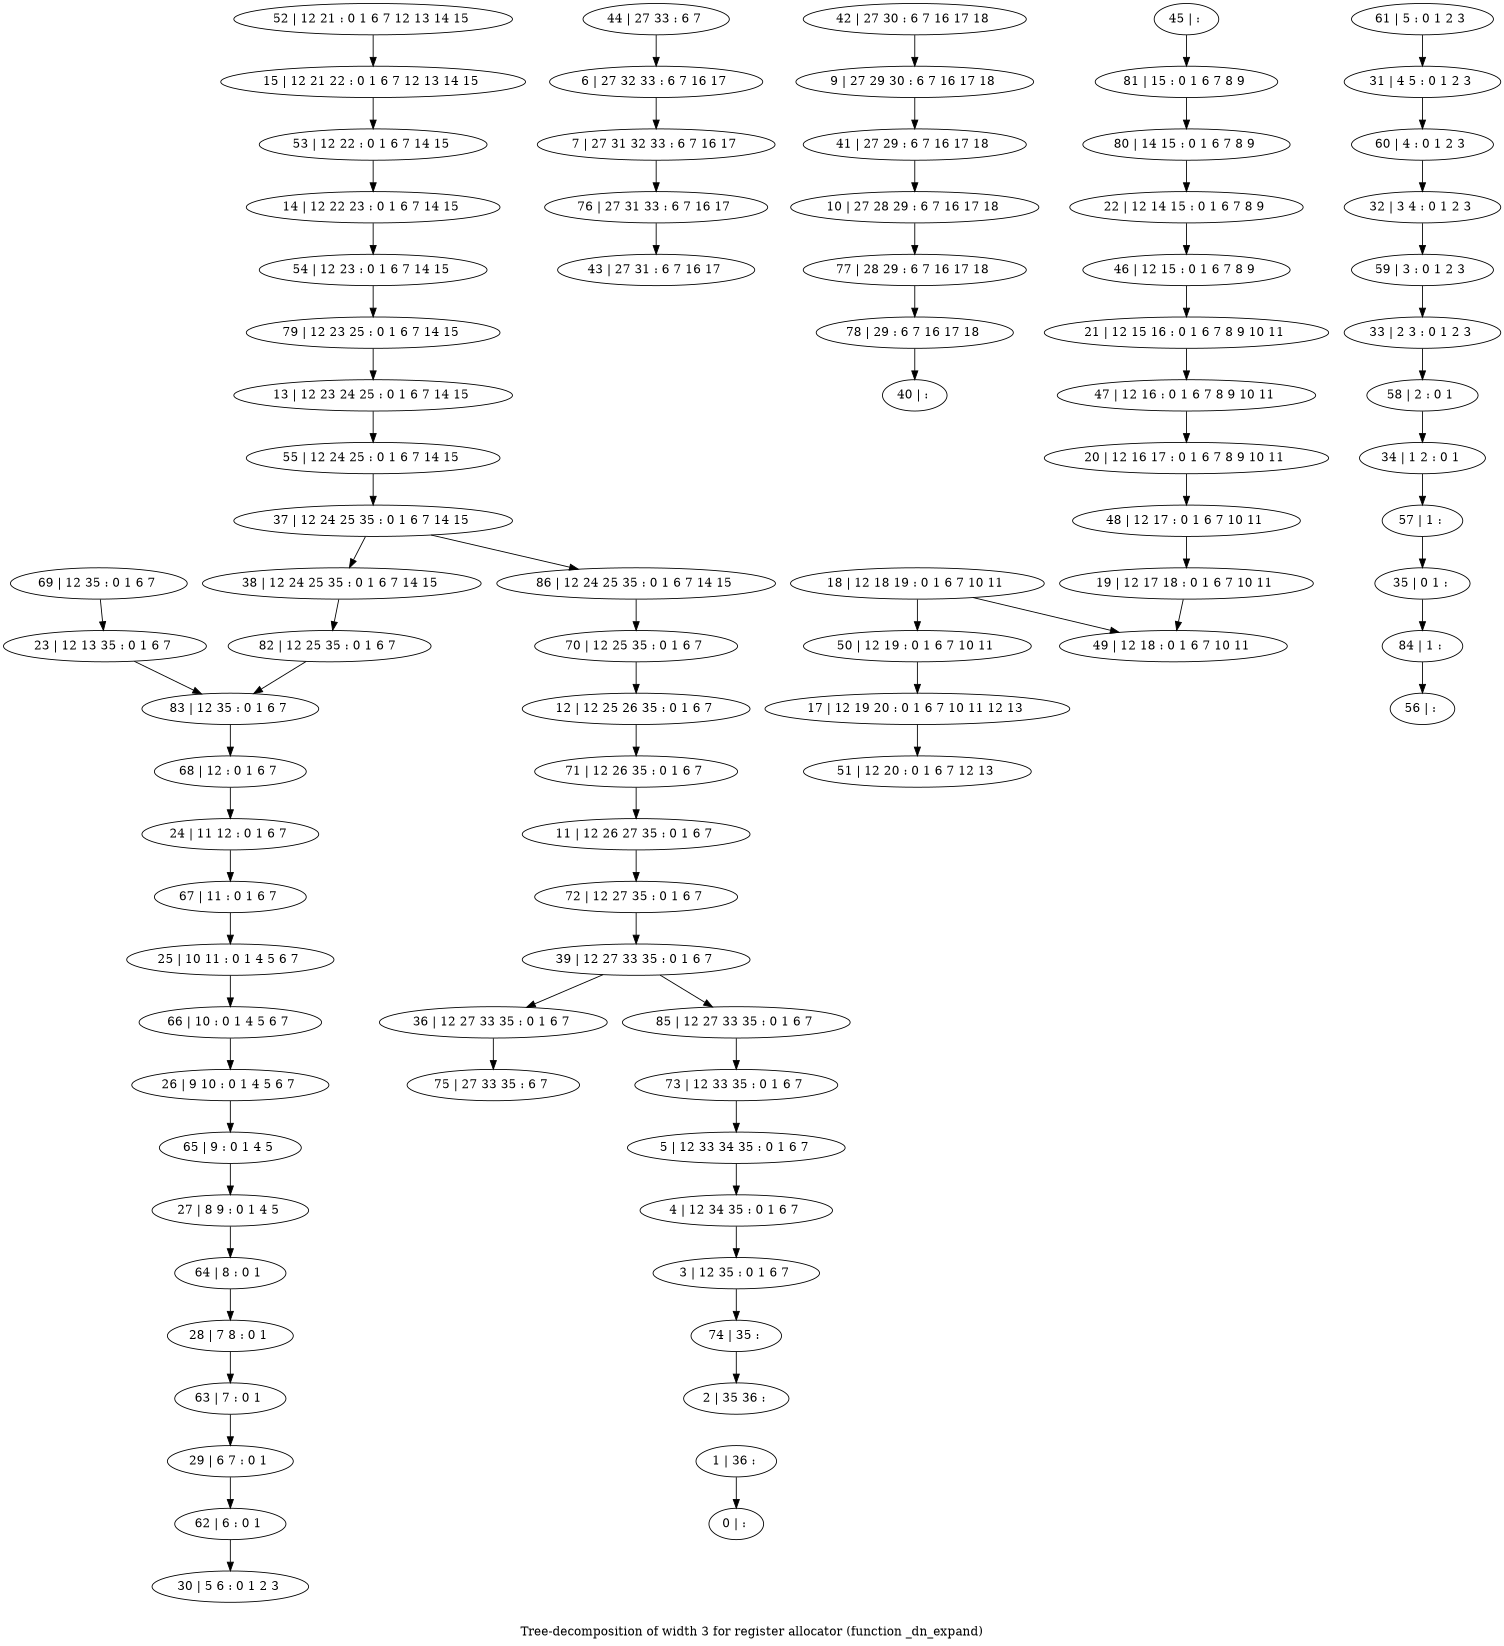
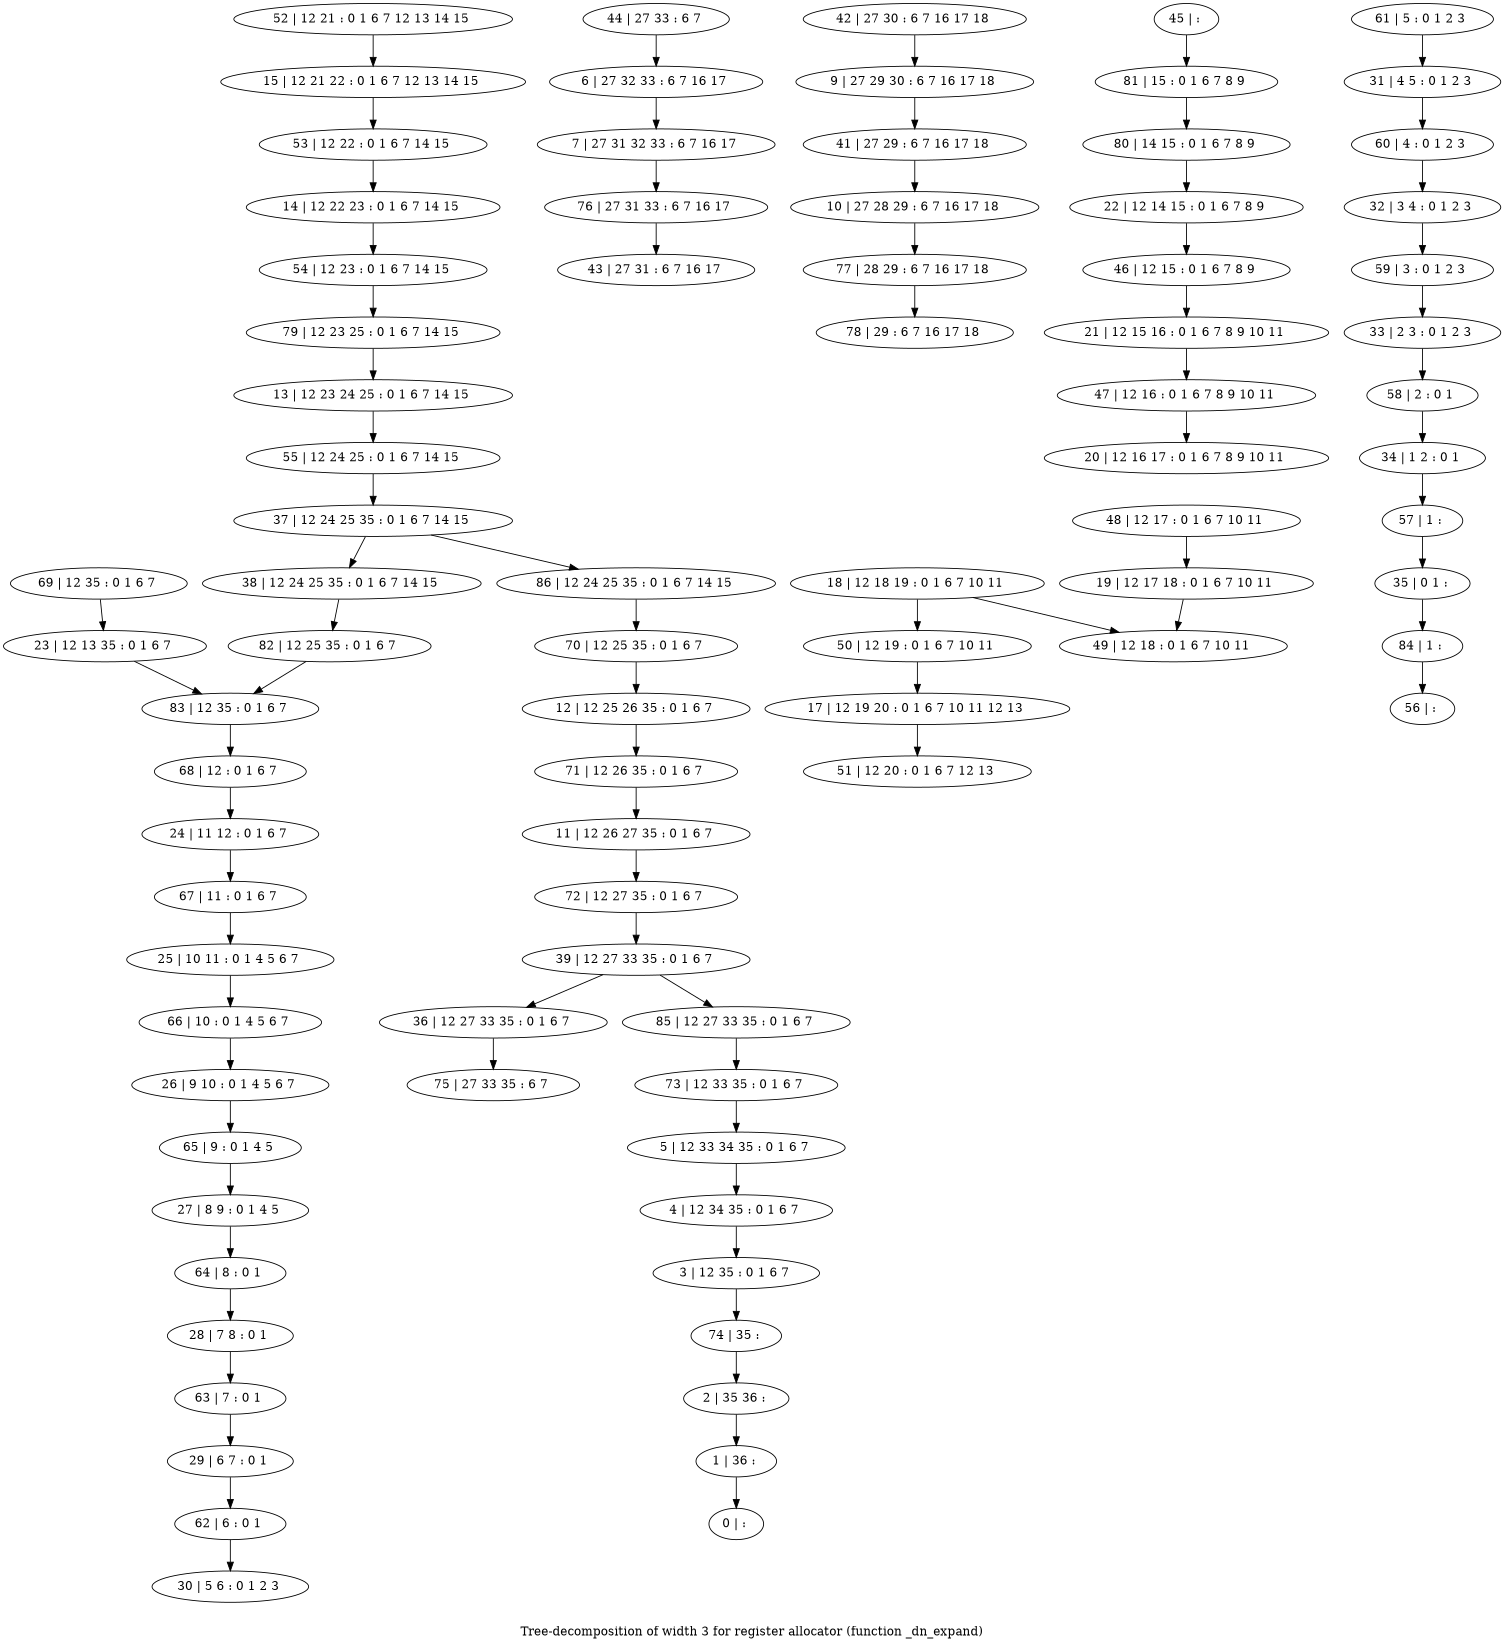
(915, 395) -> none
(1187, 485) -> none
none -> (736, 1426)
